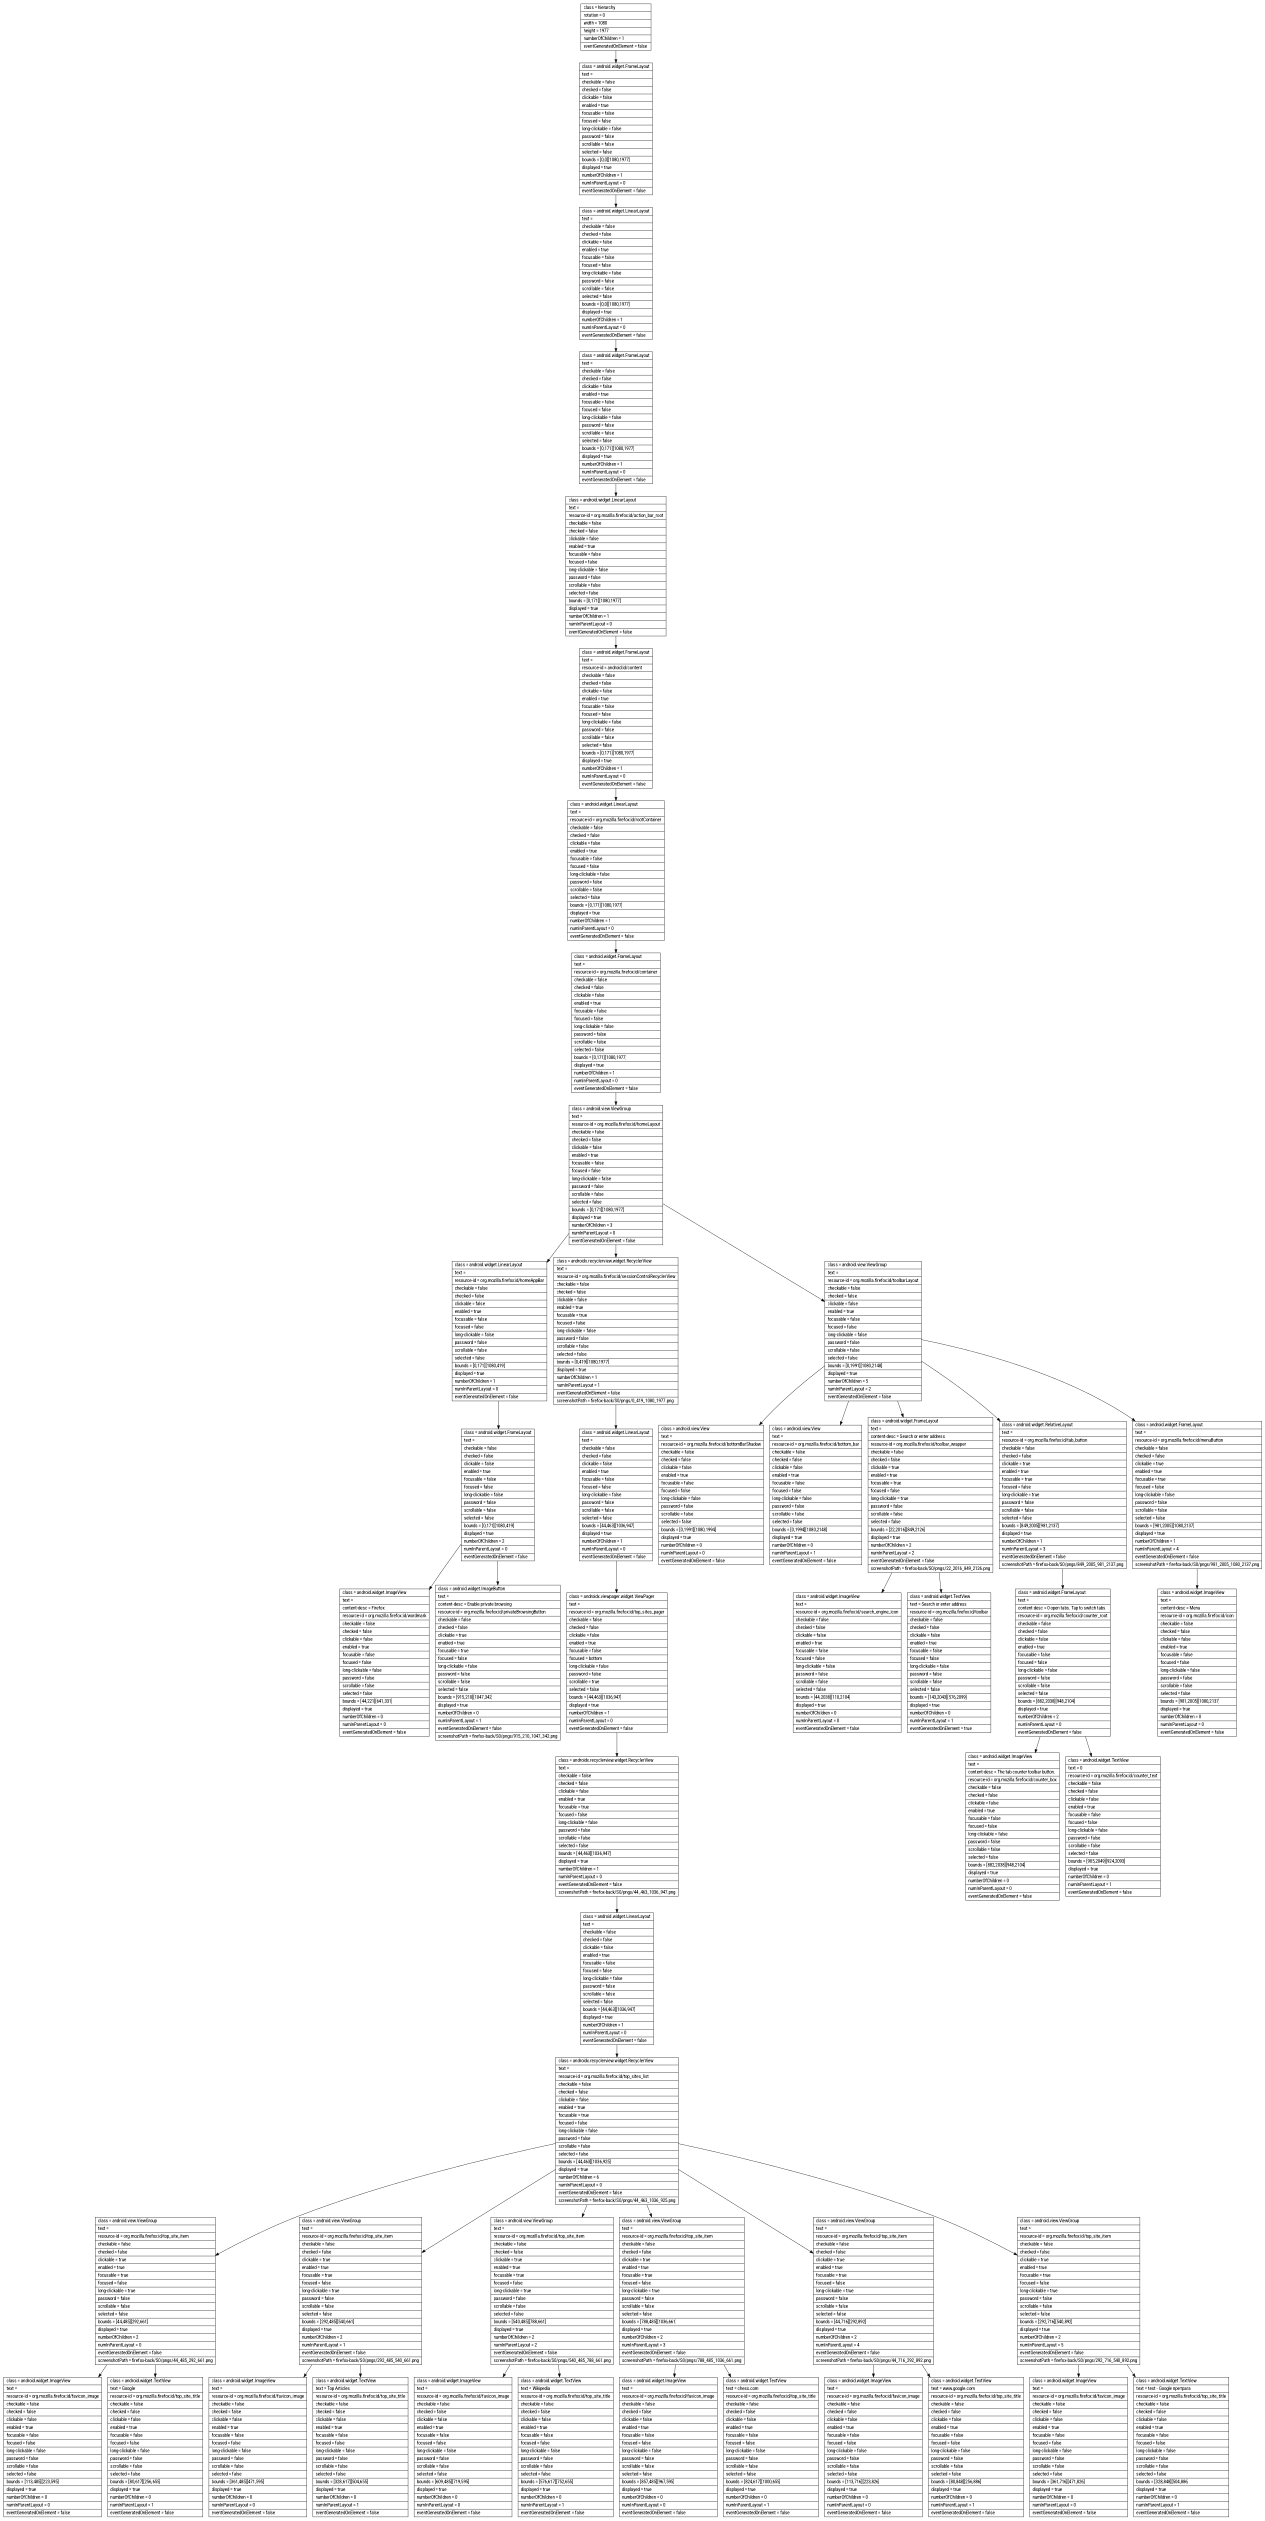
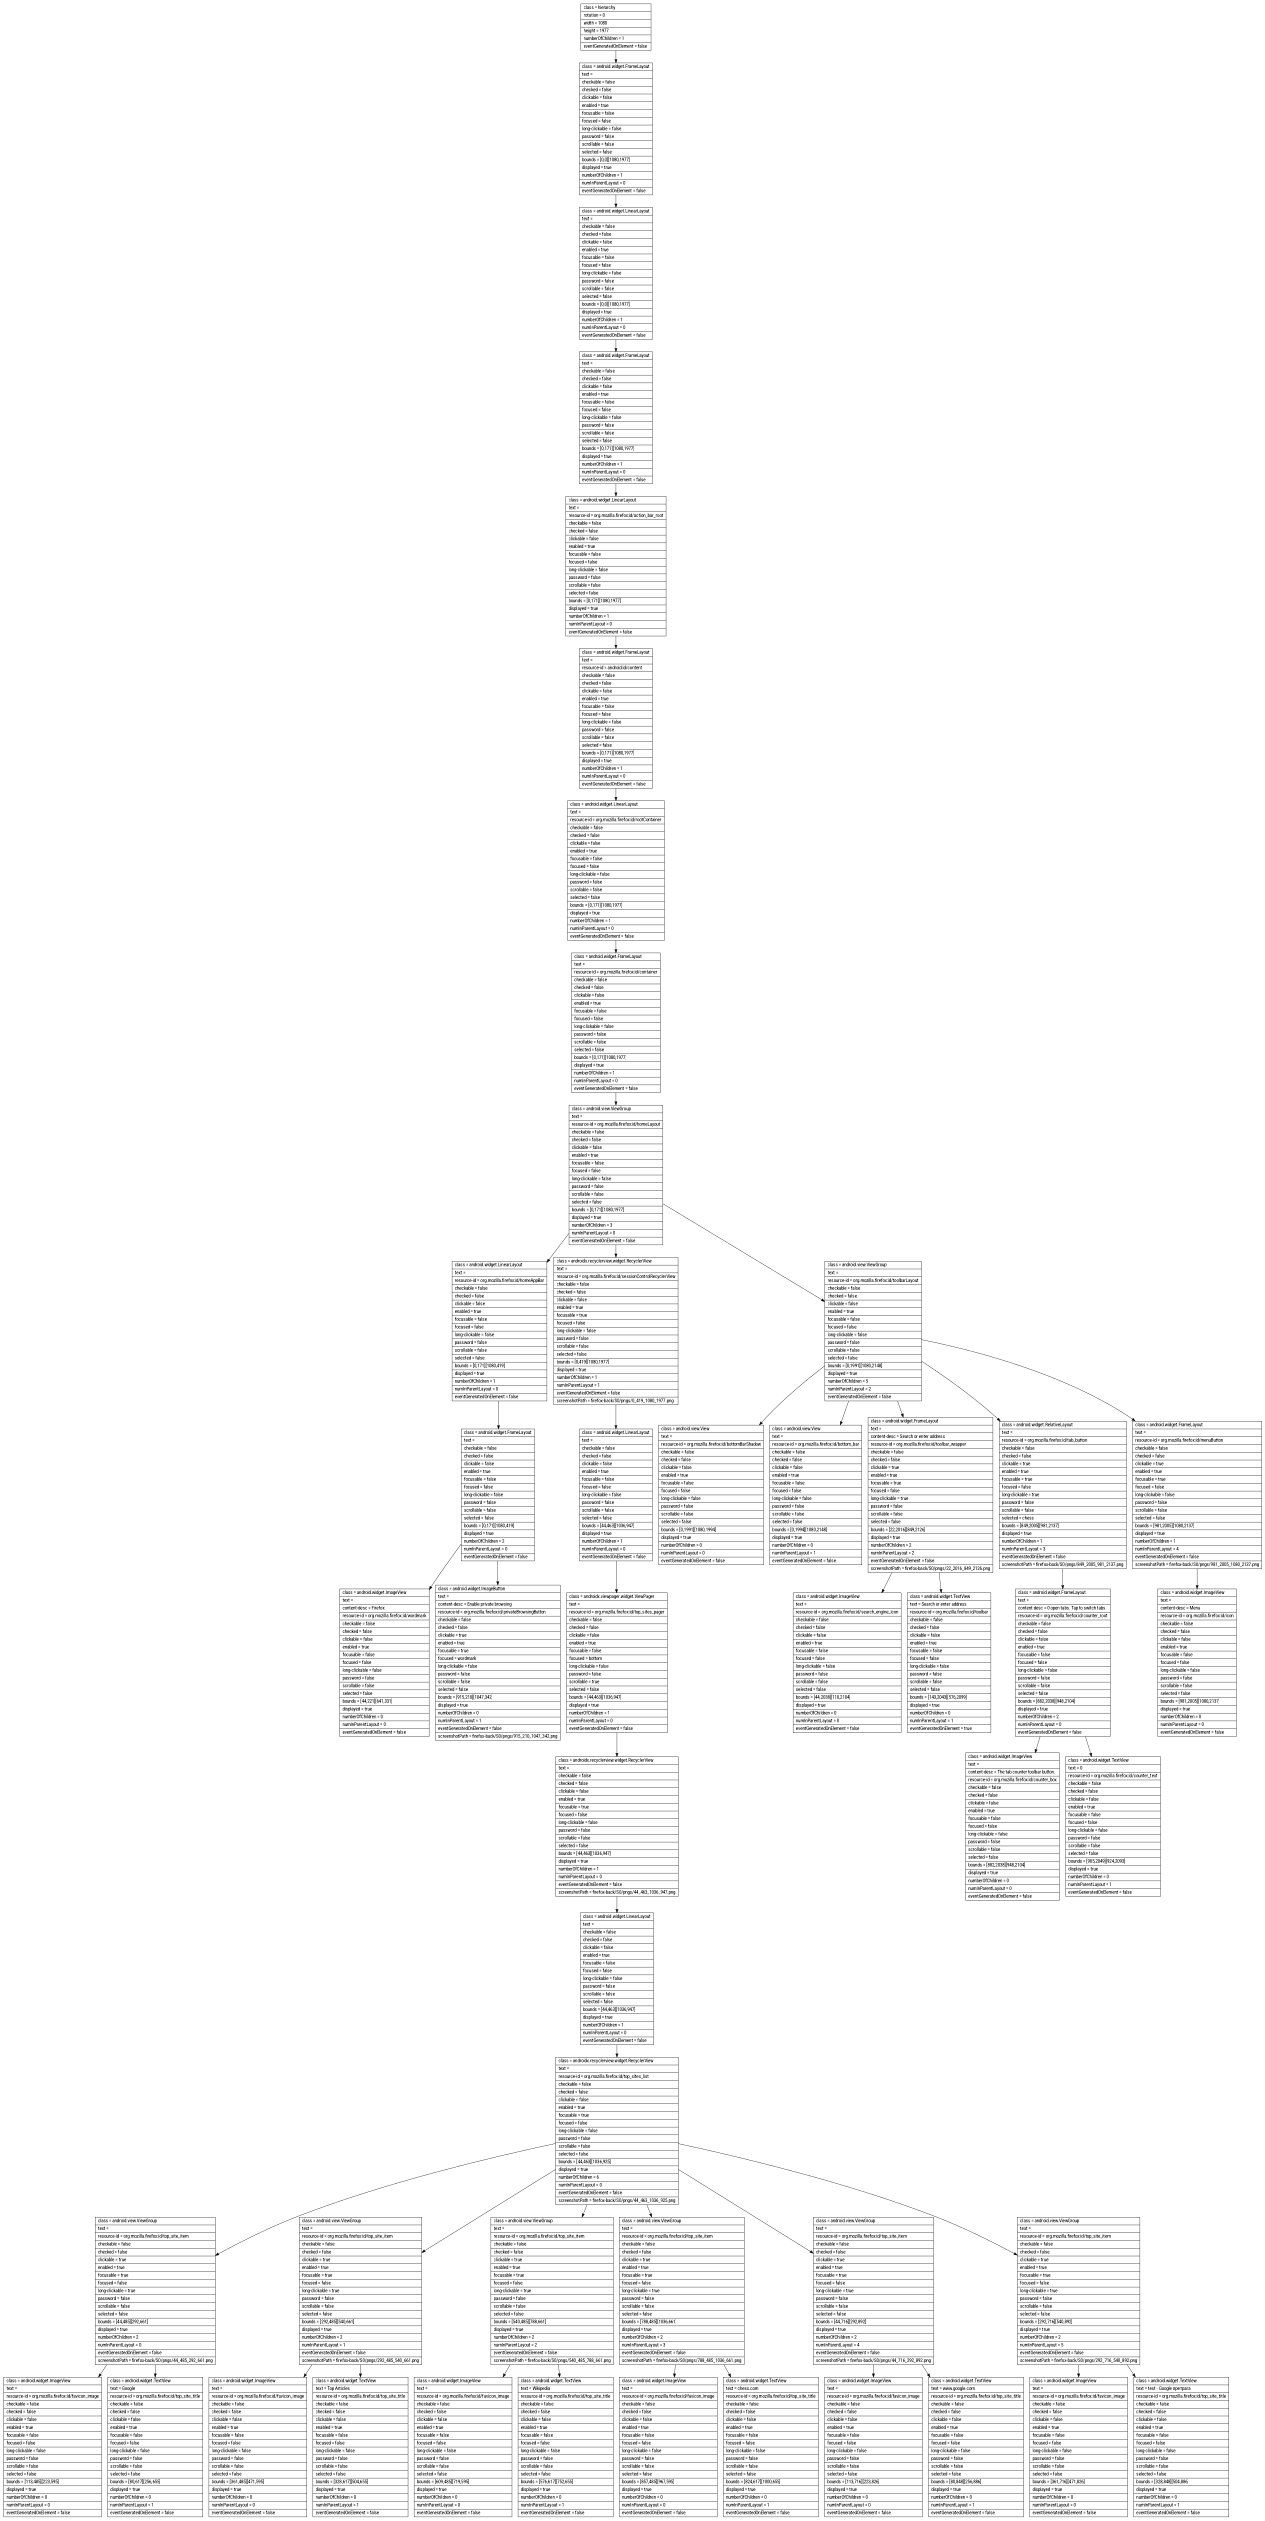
(1017, 1518) -> (1018, 1518)
(453, 1659) -> (457, 1659)
